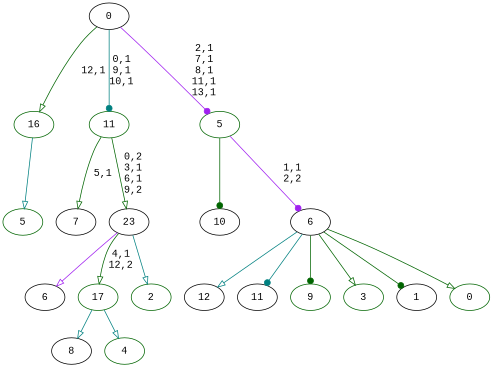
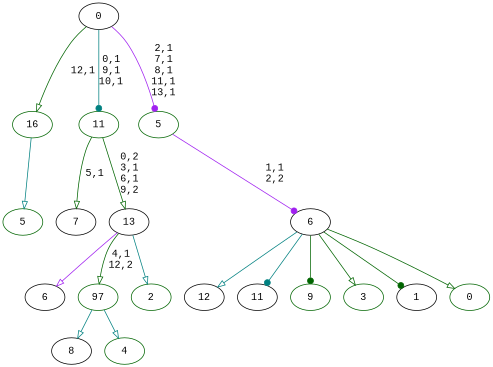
(129, 222) -> (129, 222)
(220, 222) -> none
(98, 297) -> (98, 297)
